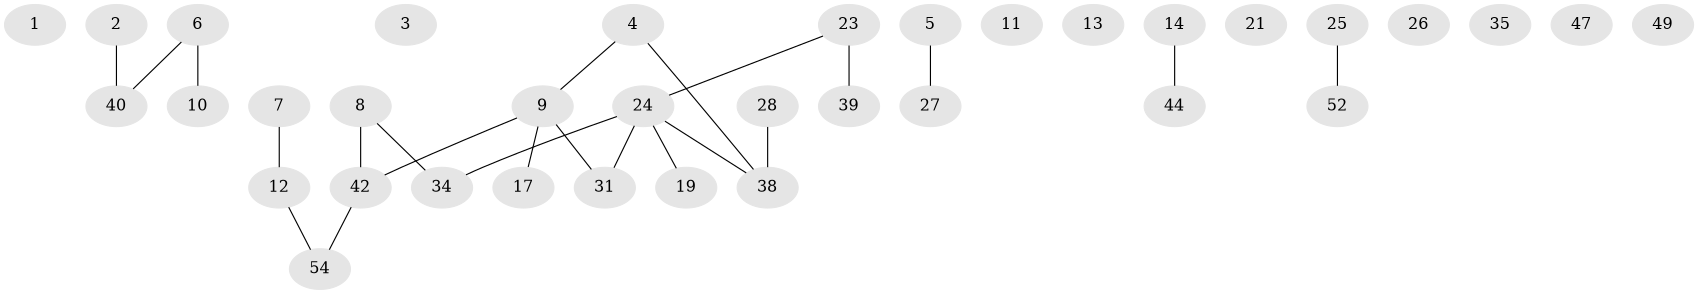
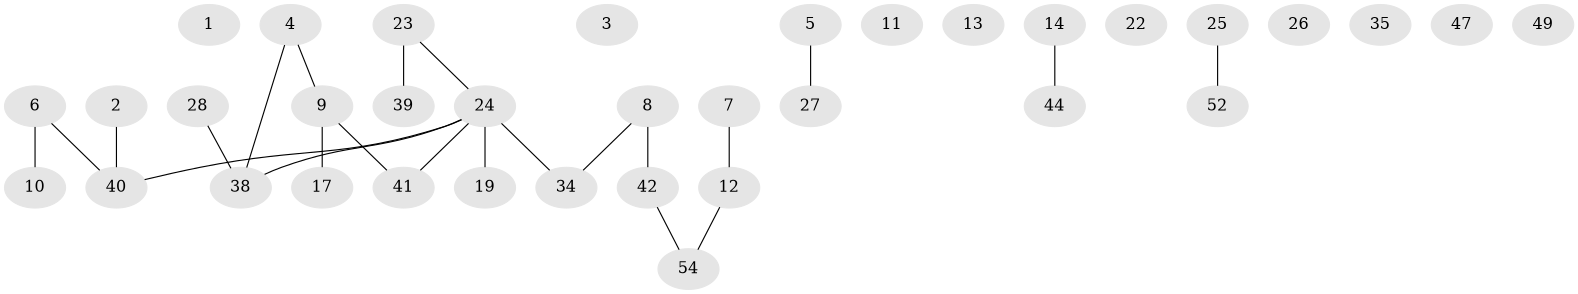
(1256, 25) -> (1136, 25)
(451, 146) -> none
none -> (296, 154)
(605, 188) -> (404, 188)
